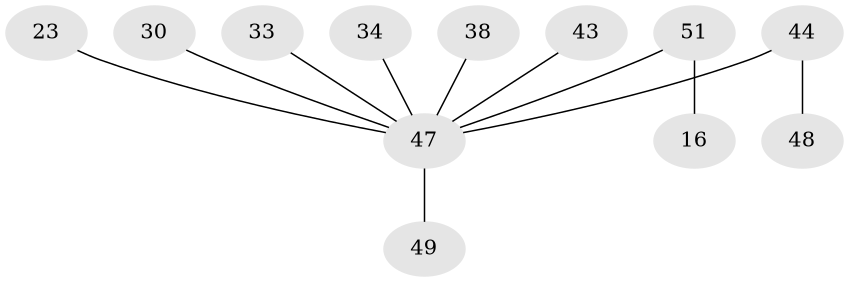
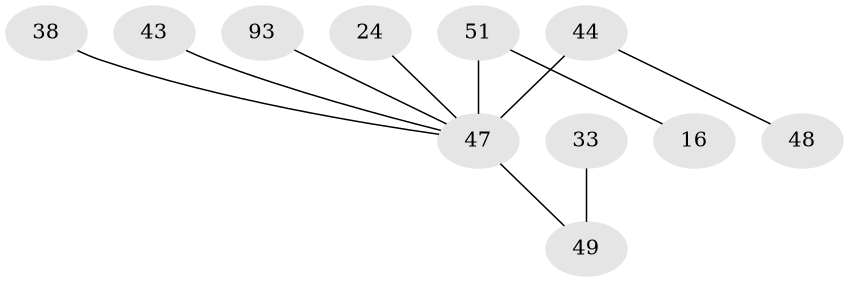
(46, 33) -> (262, 33)
(154, 33) -> none
(370, 33) -> (370, 33)
(344, 87) -> (586, 195)
